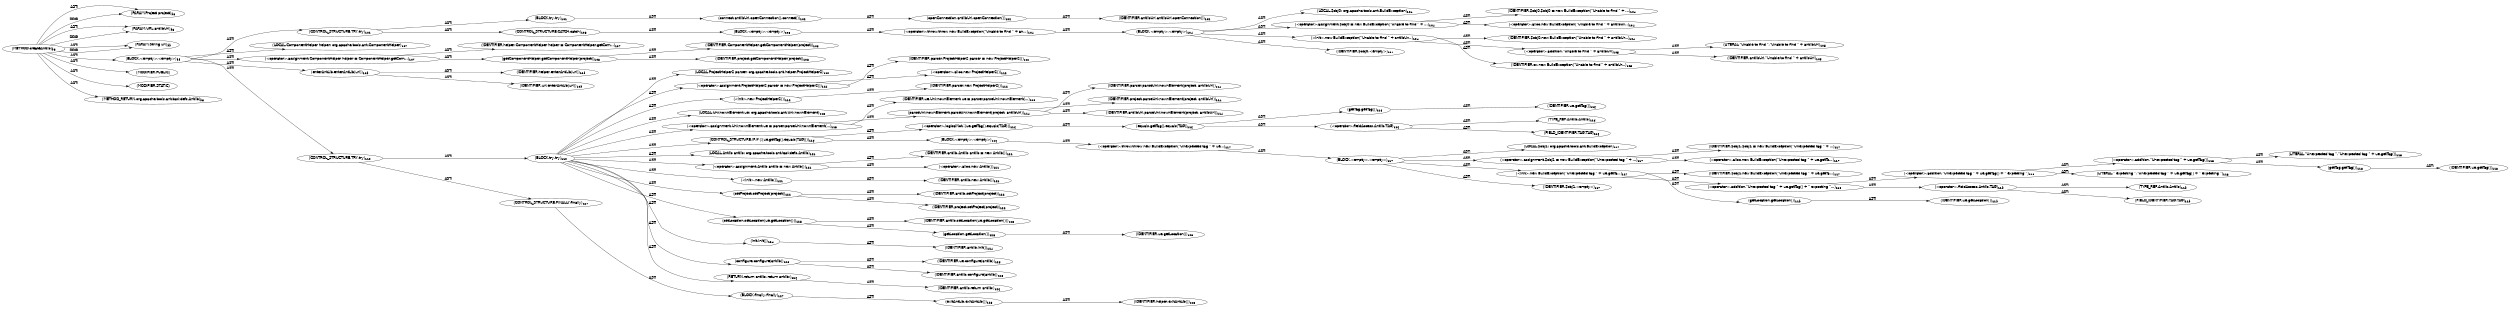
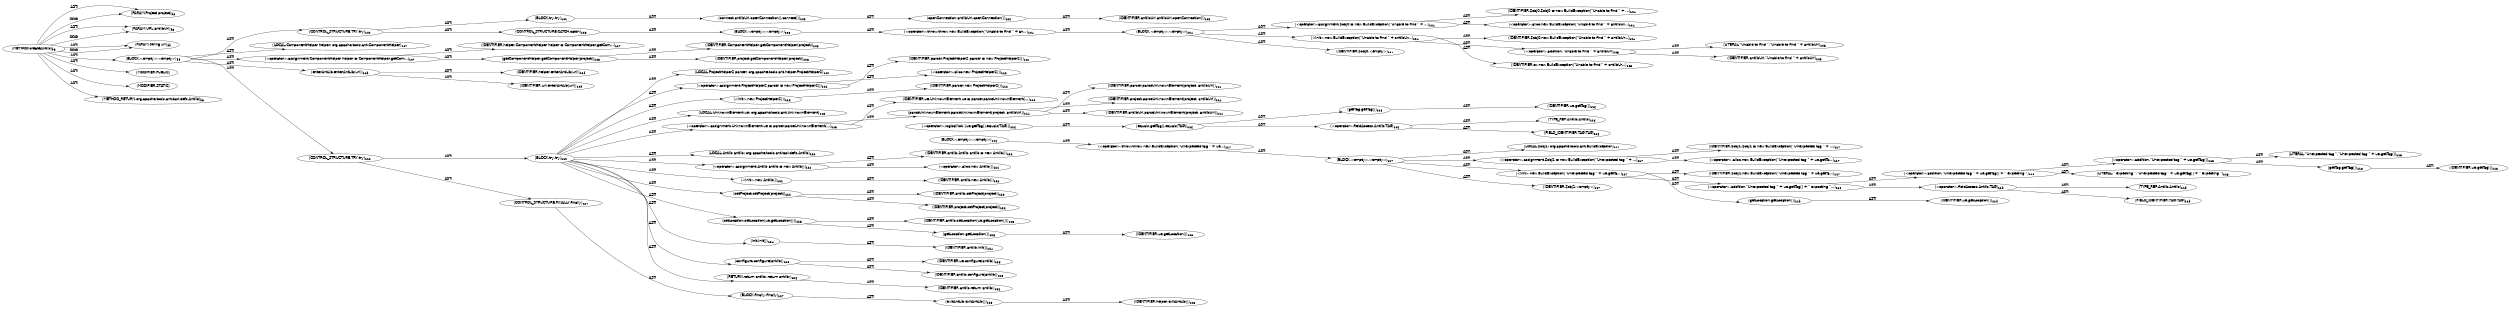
(1365, 11) -> none
(762, 140) -> none
